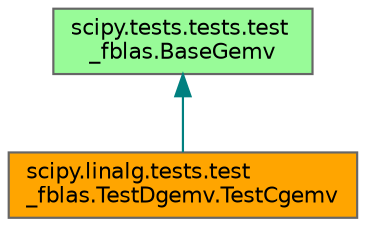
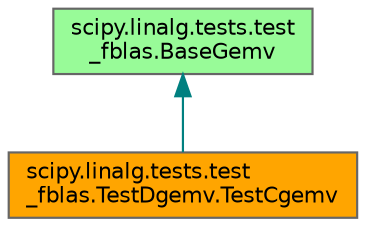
(183, 41) -> (183, 41)
